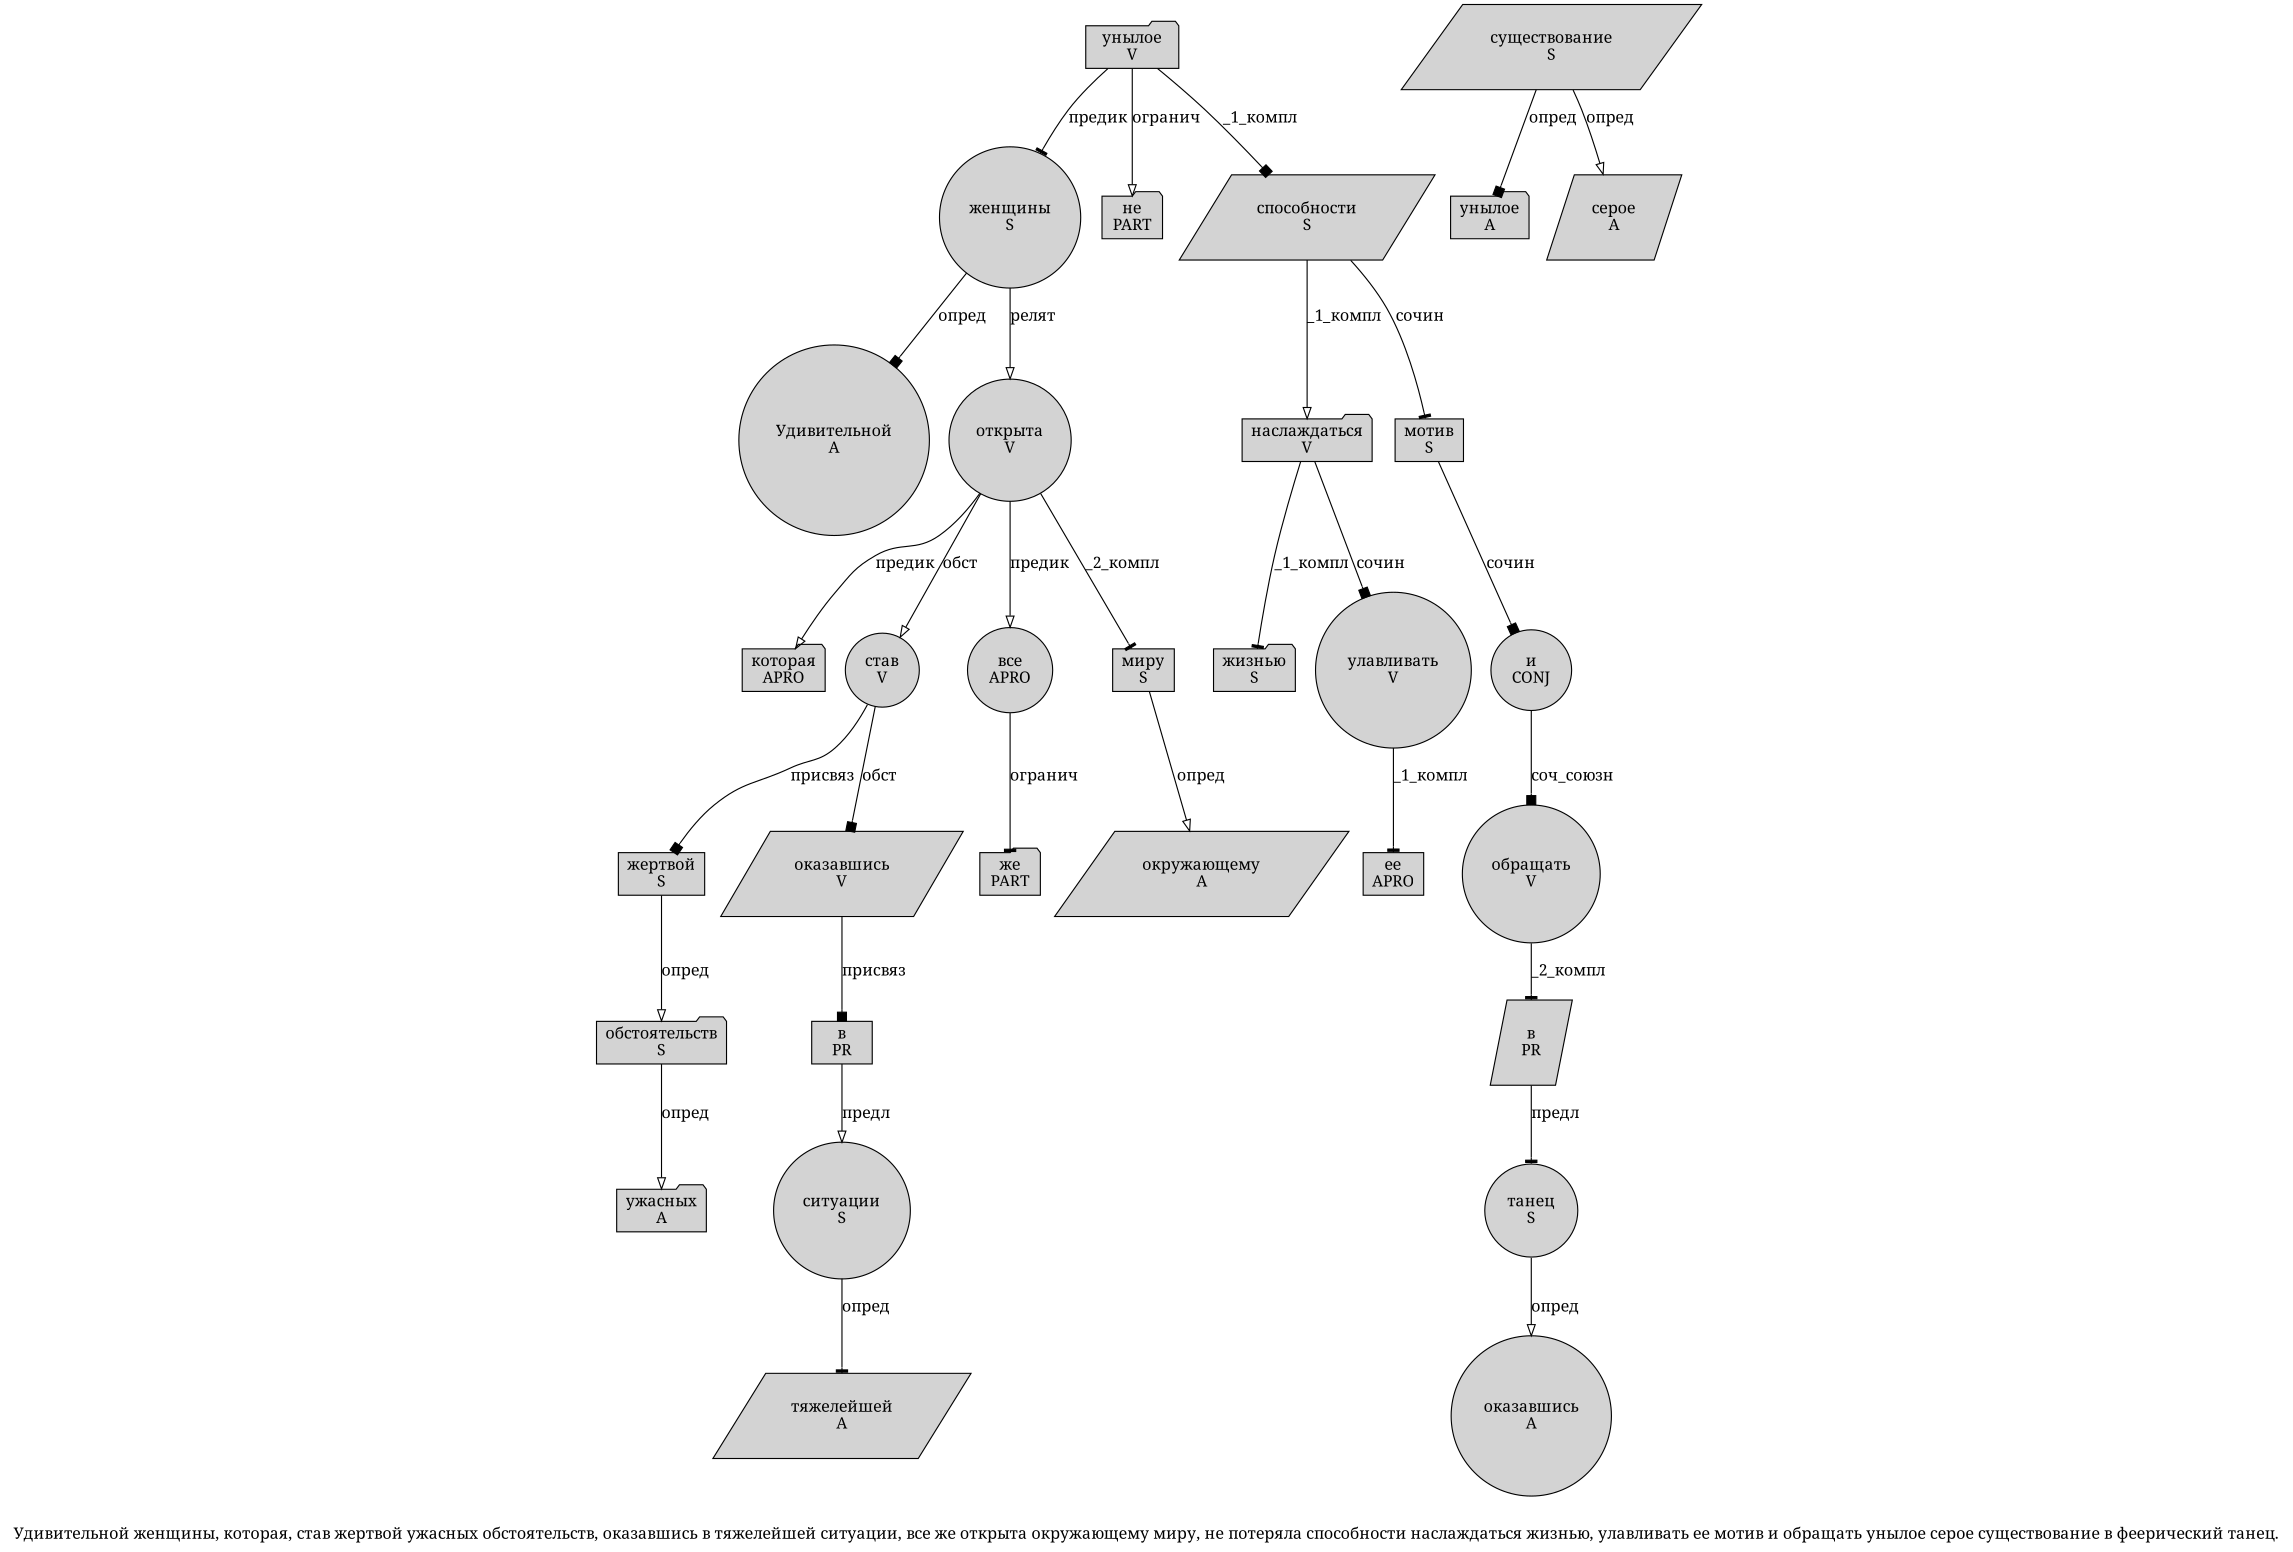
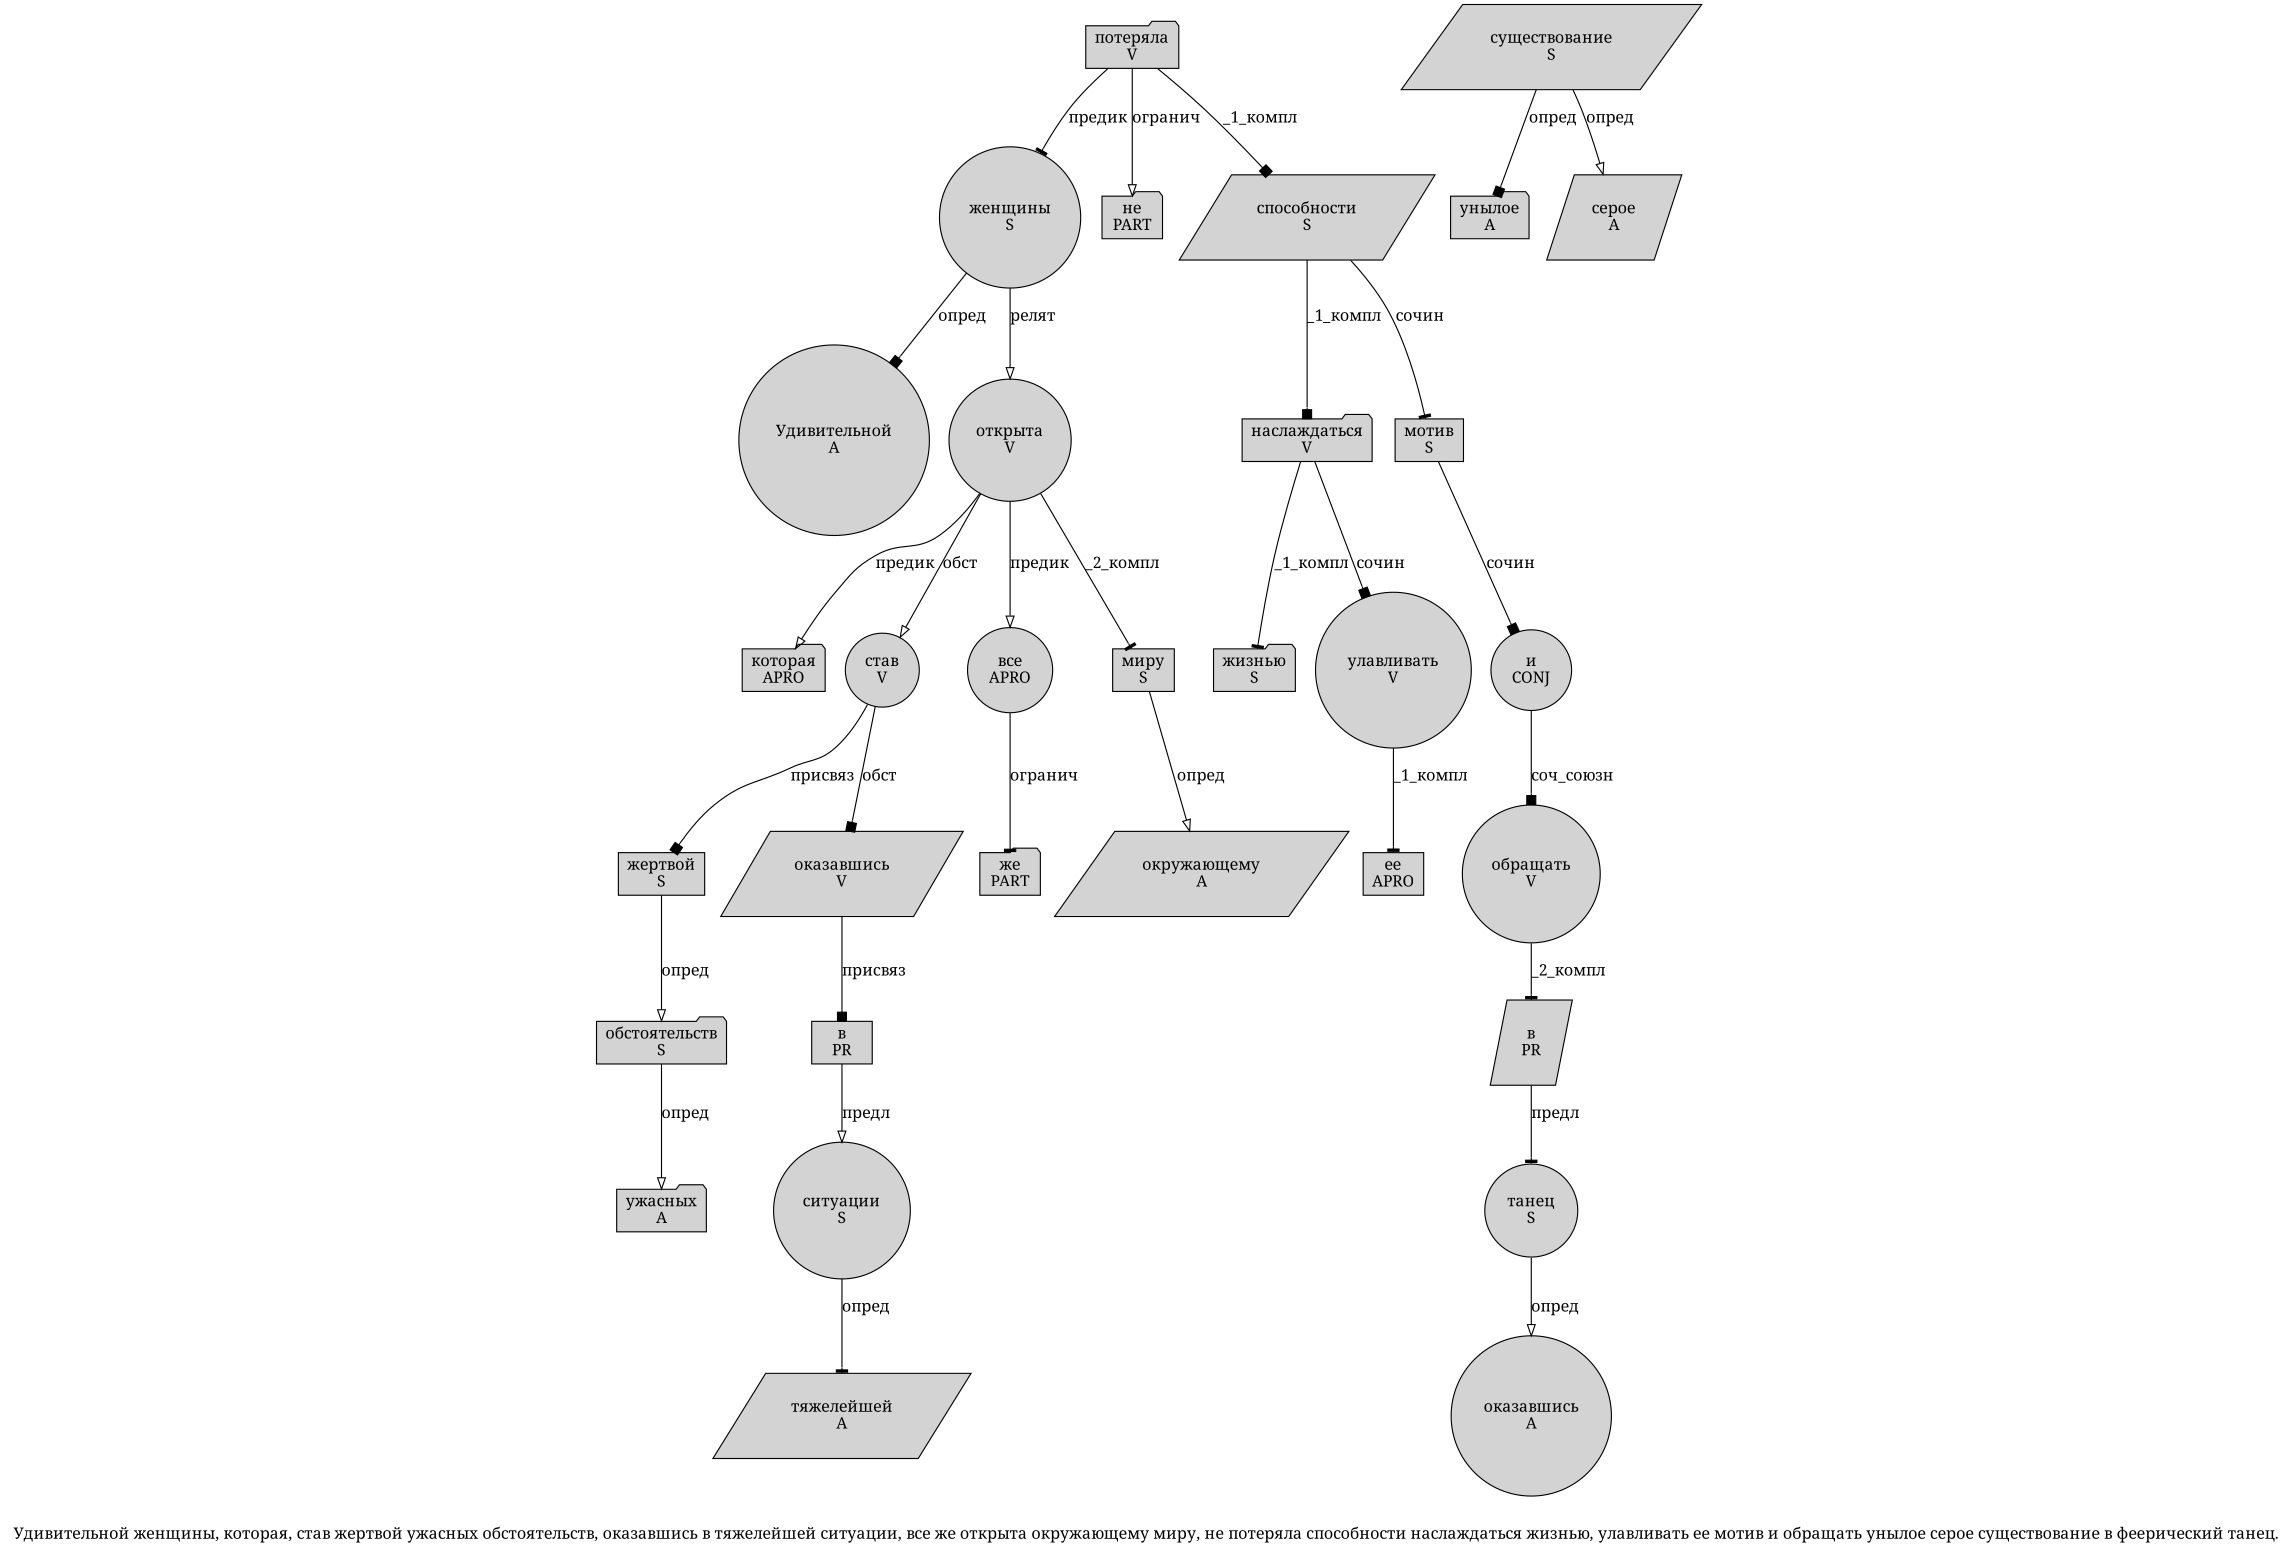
(1132, 47) -> (1132, 47)
(1307, 334) -> (1307, 334)
